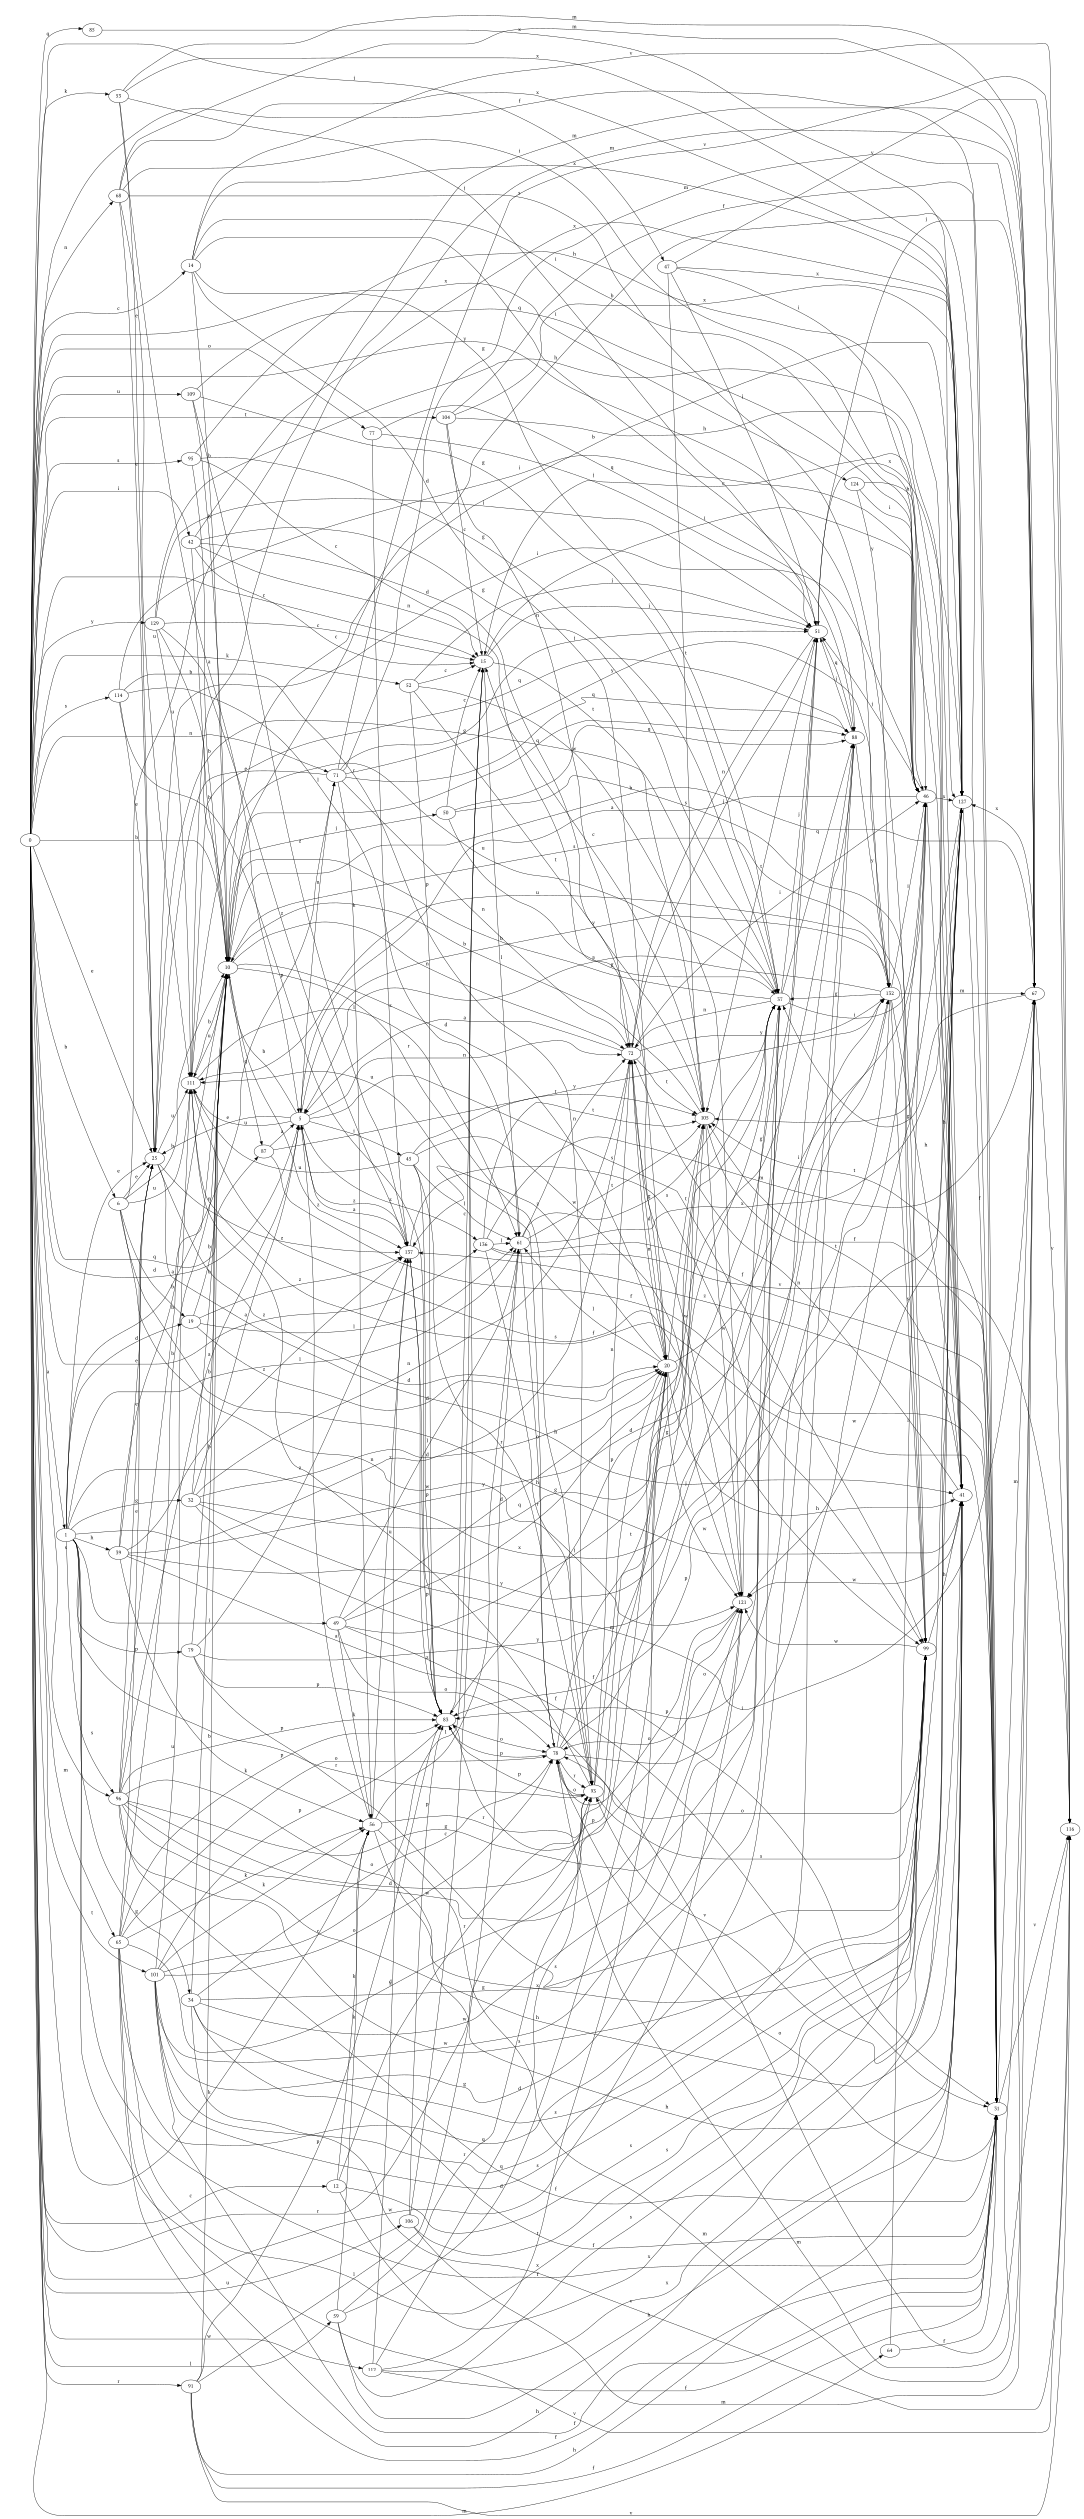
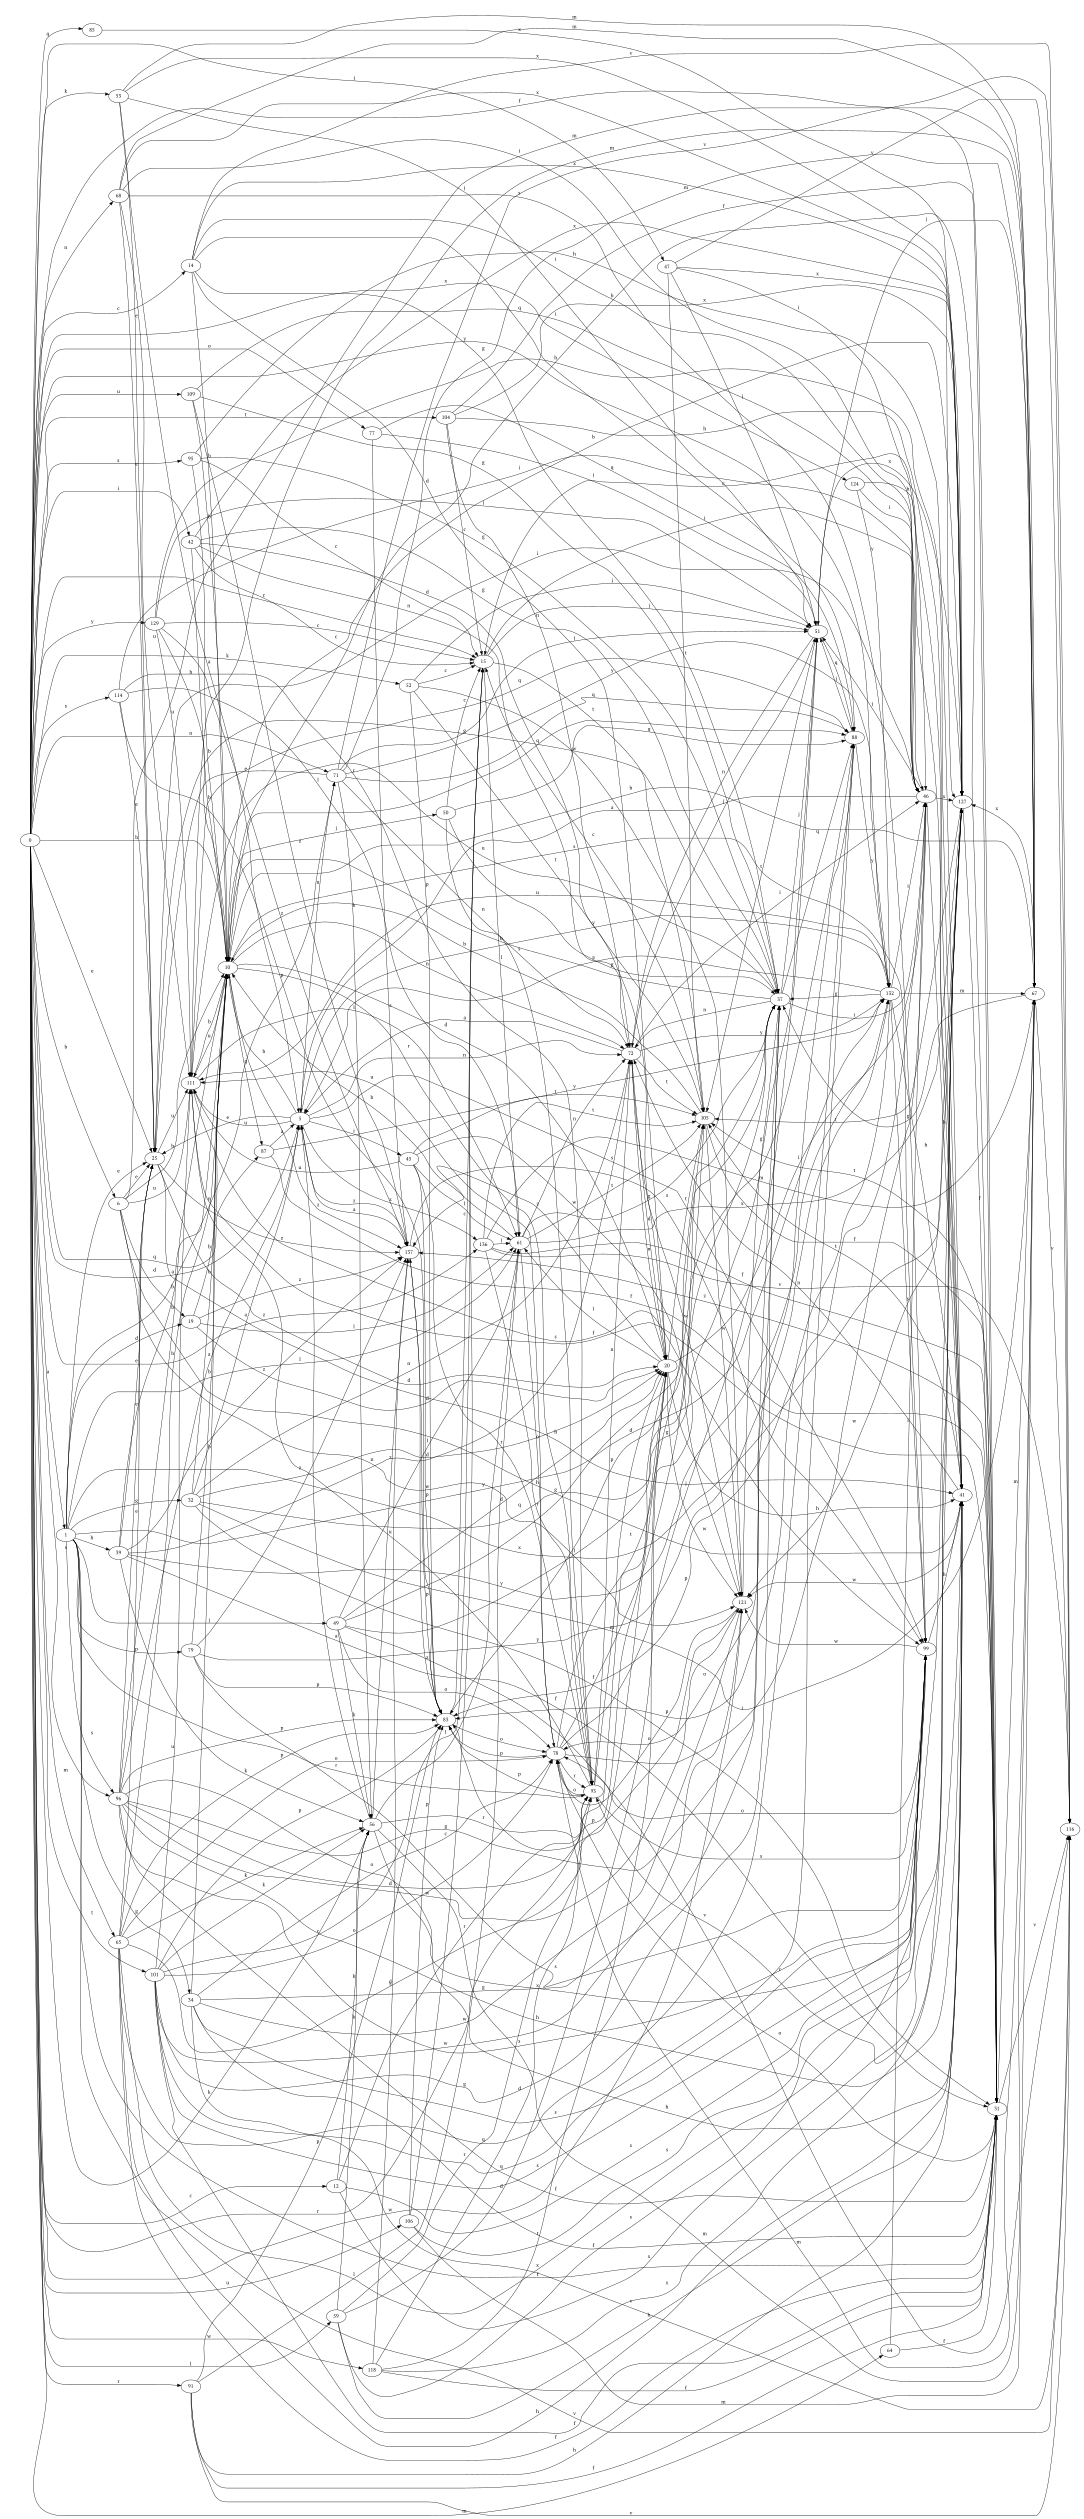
(867, 899) -> (562, 1285)
(212, 1715) -> (373, 1108)
(372, 2370) -> (372, 2370)
